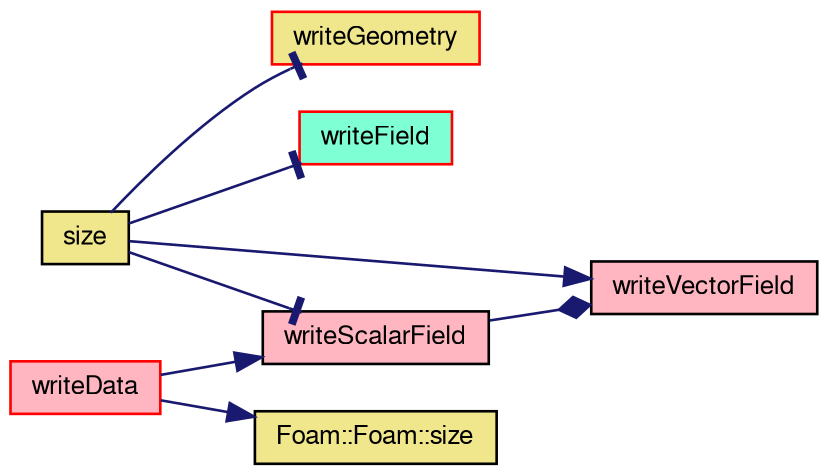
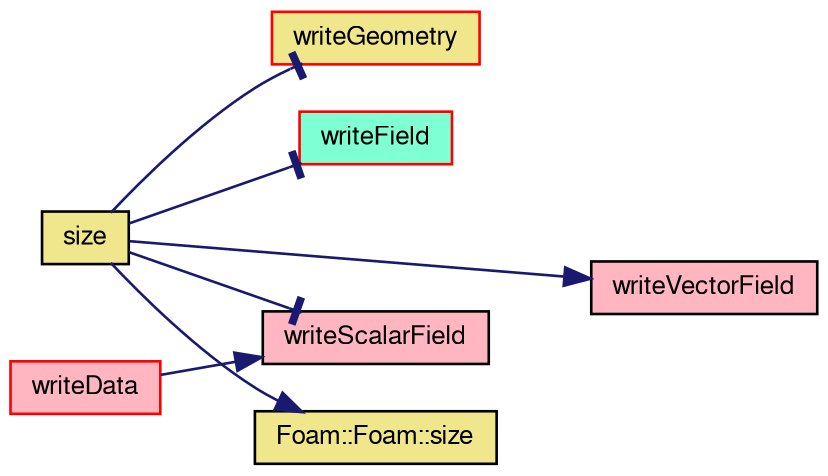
(524, 315) -> none
(194, 406) -> (189, 338)
